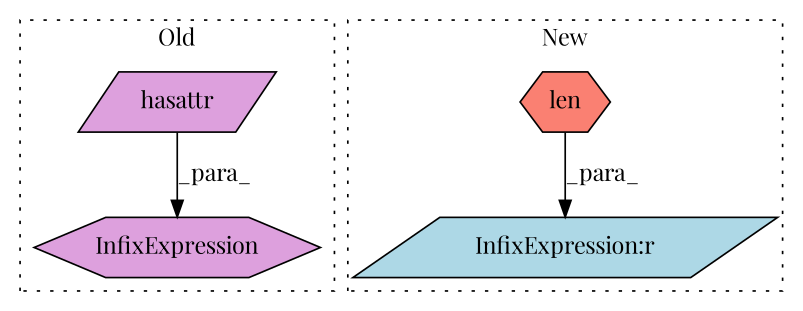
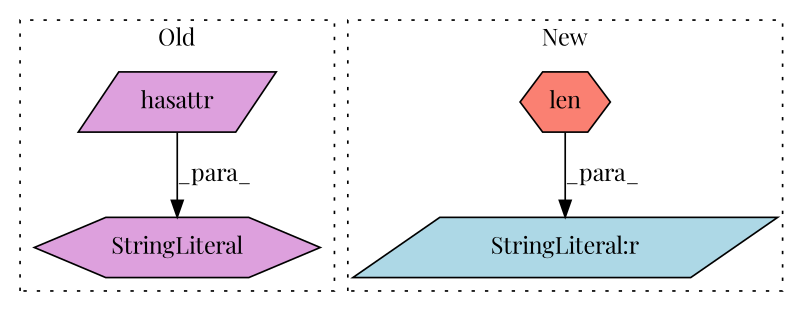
(177, 247) -> (177, 247)
(565, 247) -> (565, 247)
